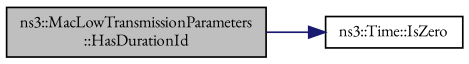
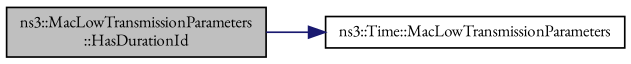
(394, 32) -> (475, 32)
